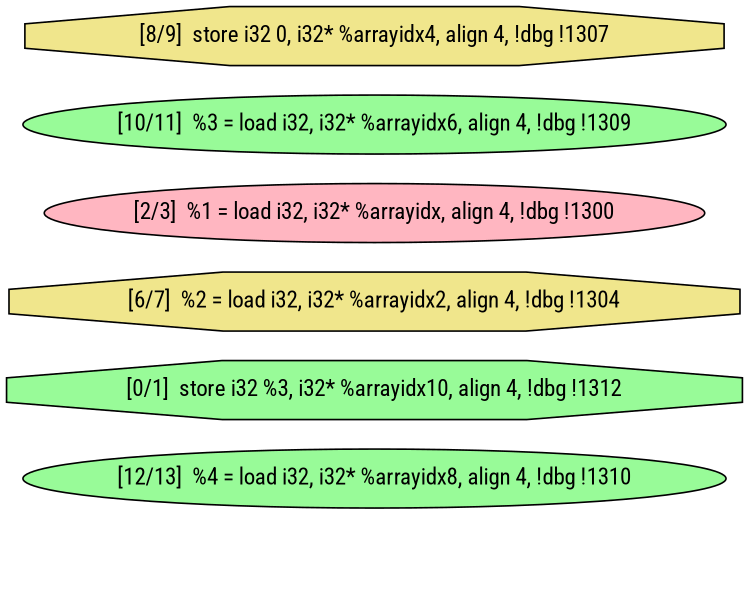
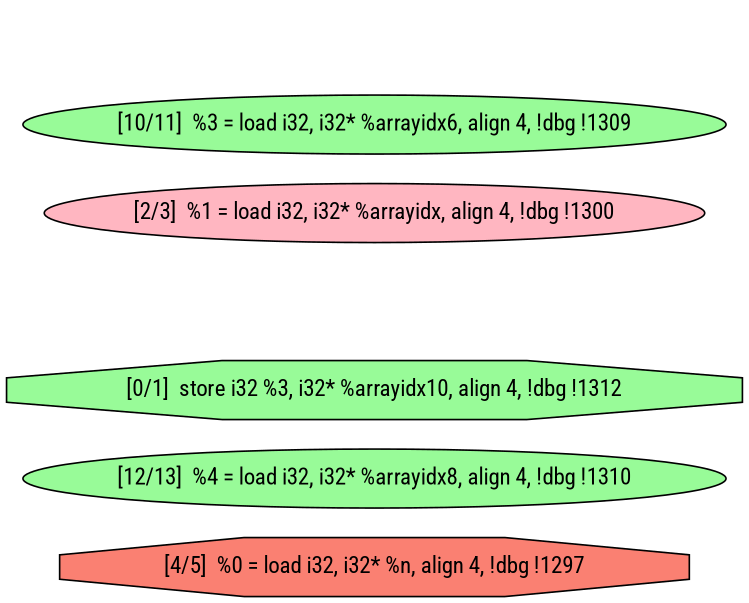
(374, 36) -> none
(374, 302) -> none
none -> (374, 567)
